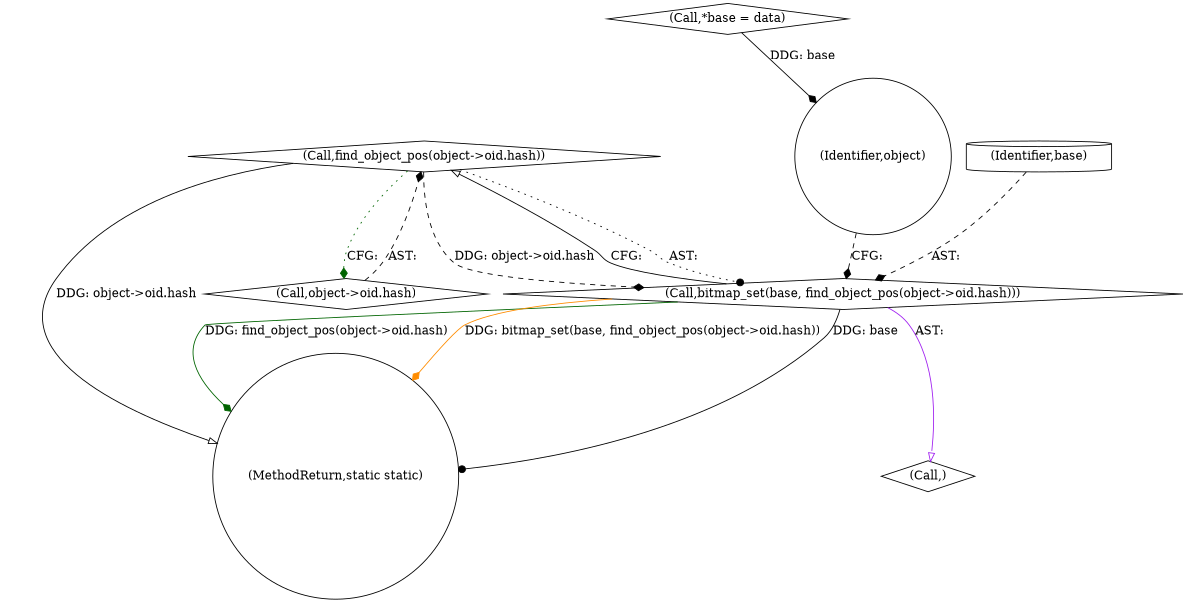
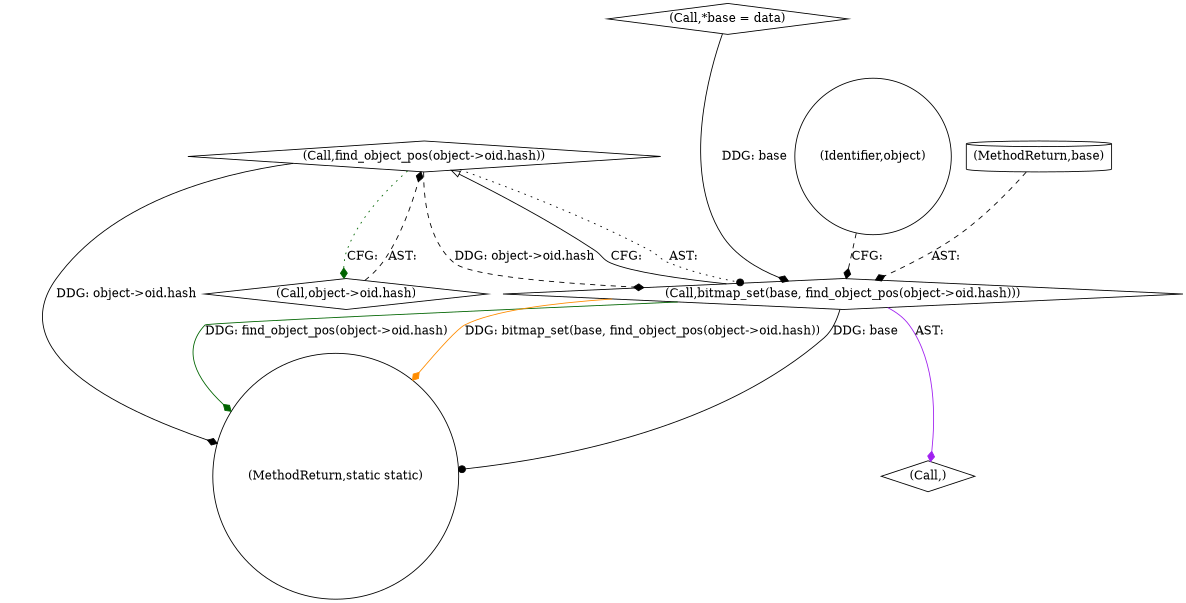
(775, 64) -> (702, 171)
(1039, 156) -> (1039, 156)
(60, 274) -> (60, 274)
(929, 372) -> (929, 372)
